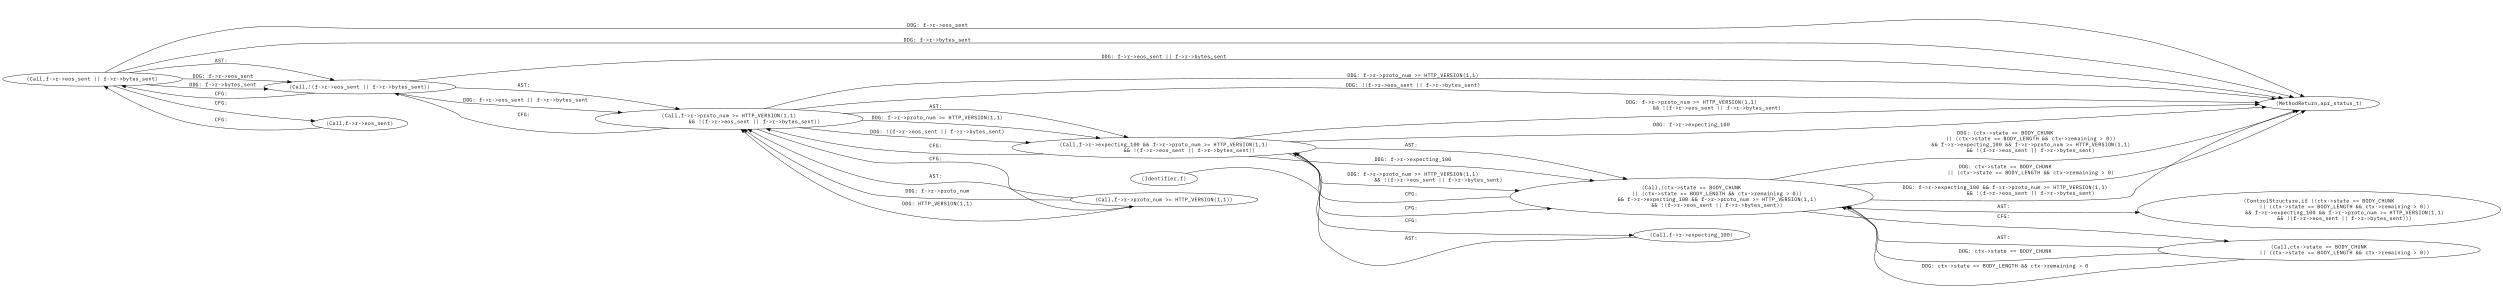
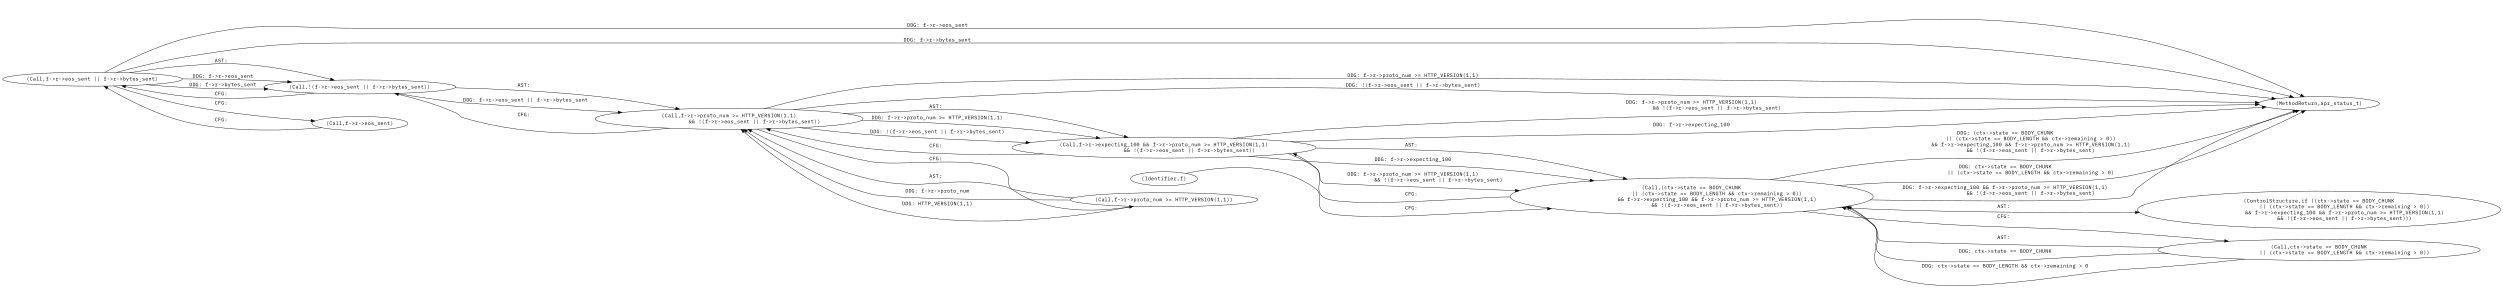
(1345, 60) -> none
(1692, 235) -> none
